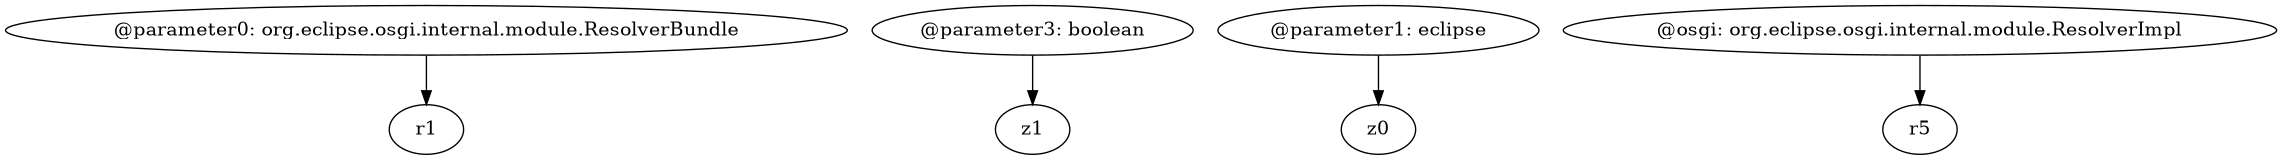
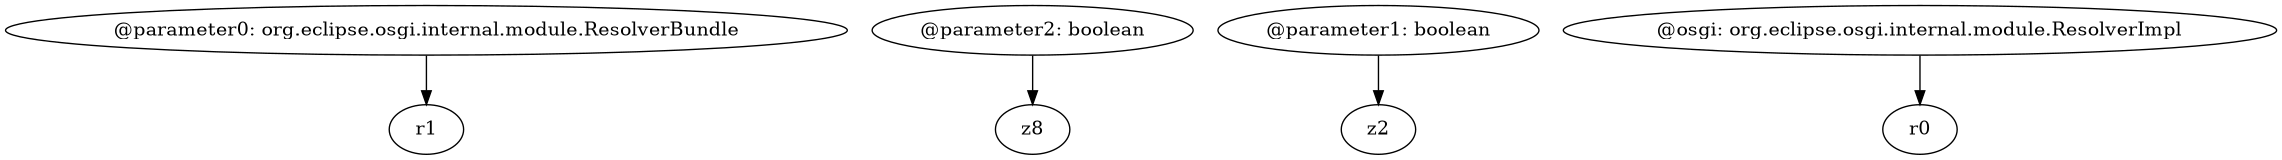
(1033, 30) -> (1033, 30)
(1378, 30) -> (1378, 30)
(1033, 130) -> (1033, 130)
(1378, 130) -> (1378, 130)
(1920, 130) -> (1920, 130)
